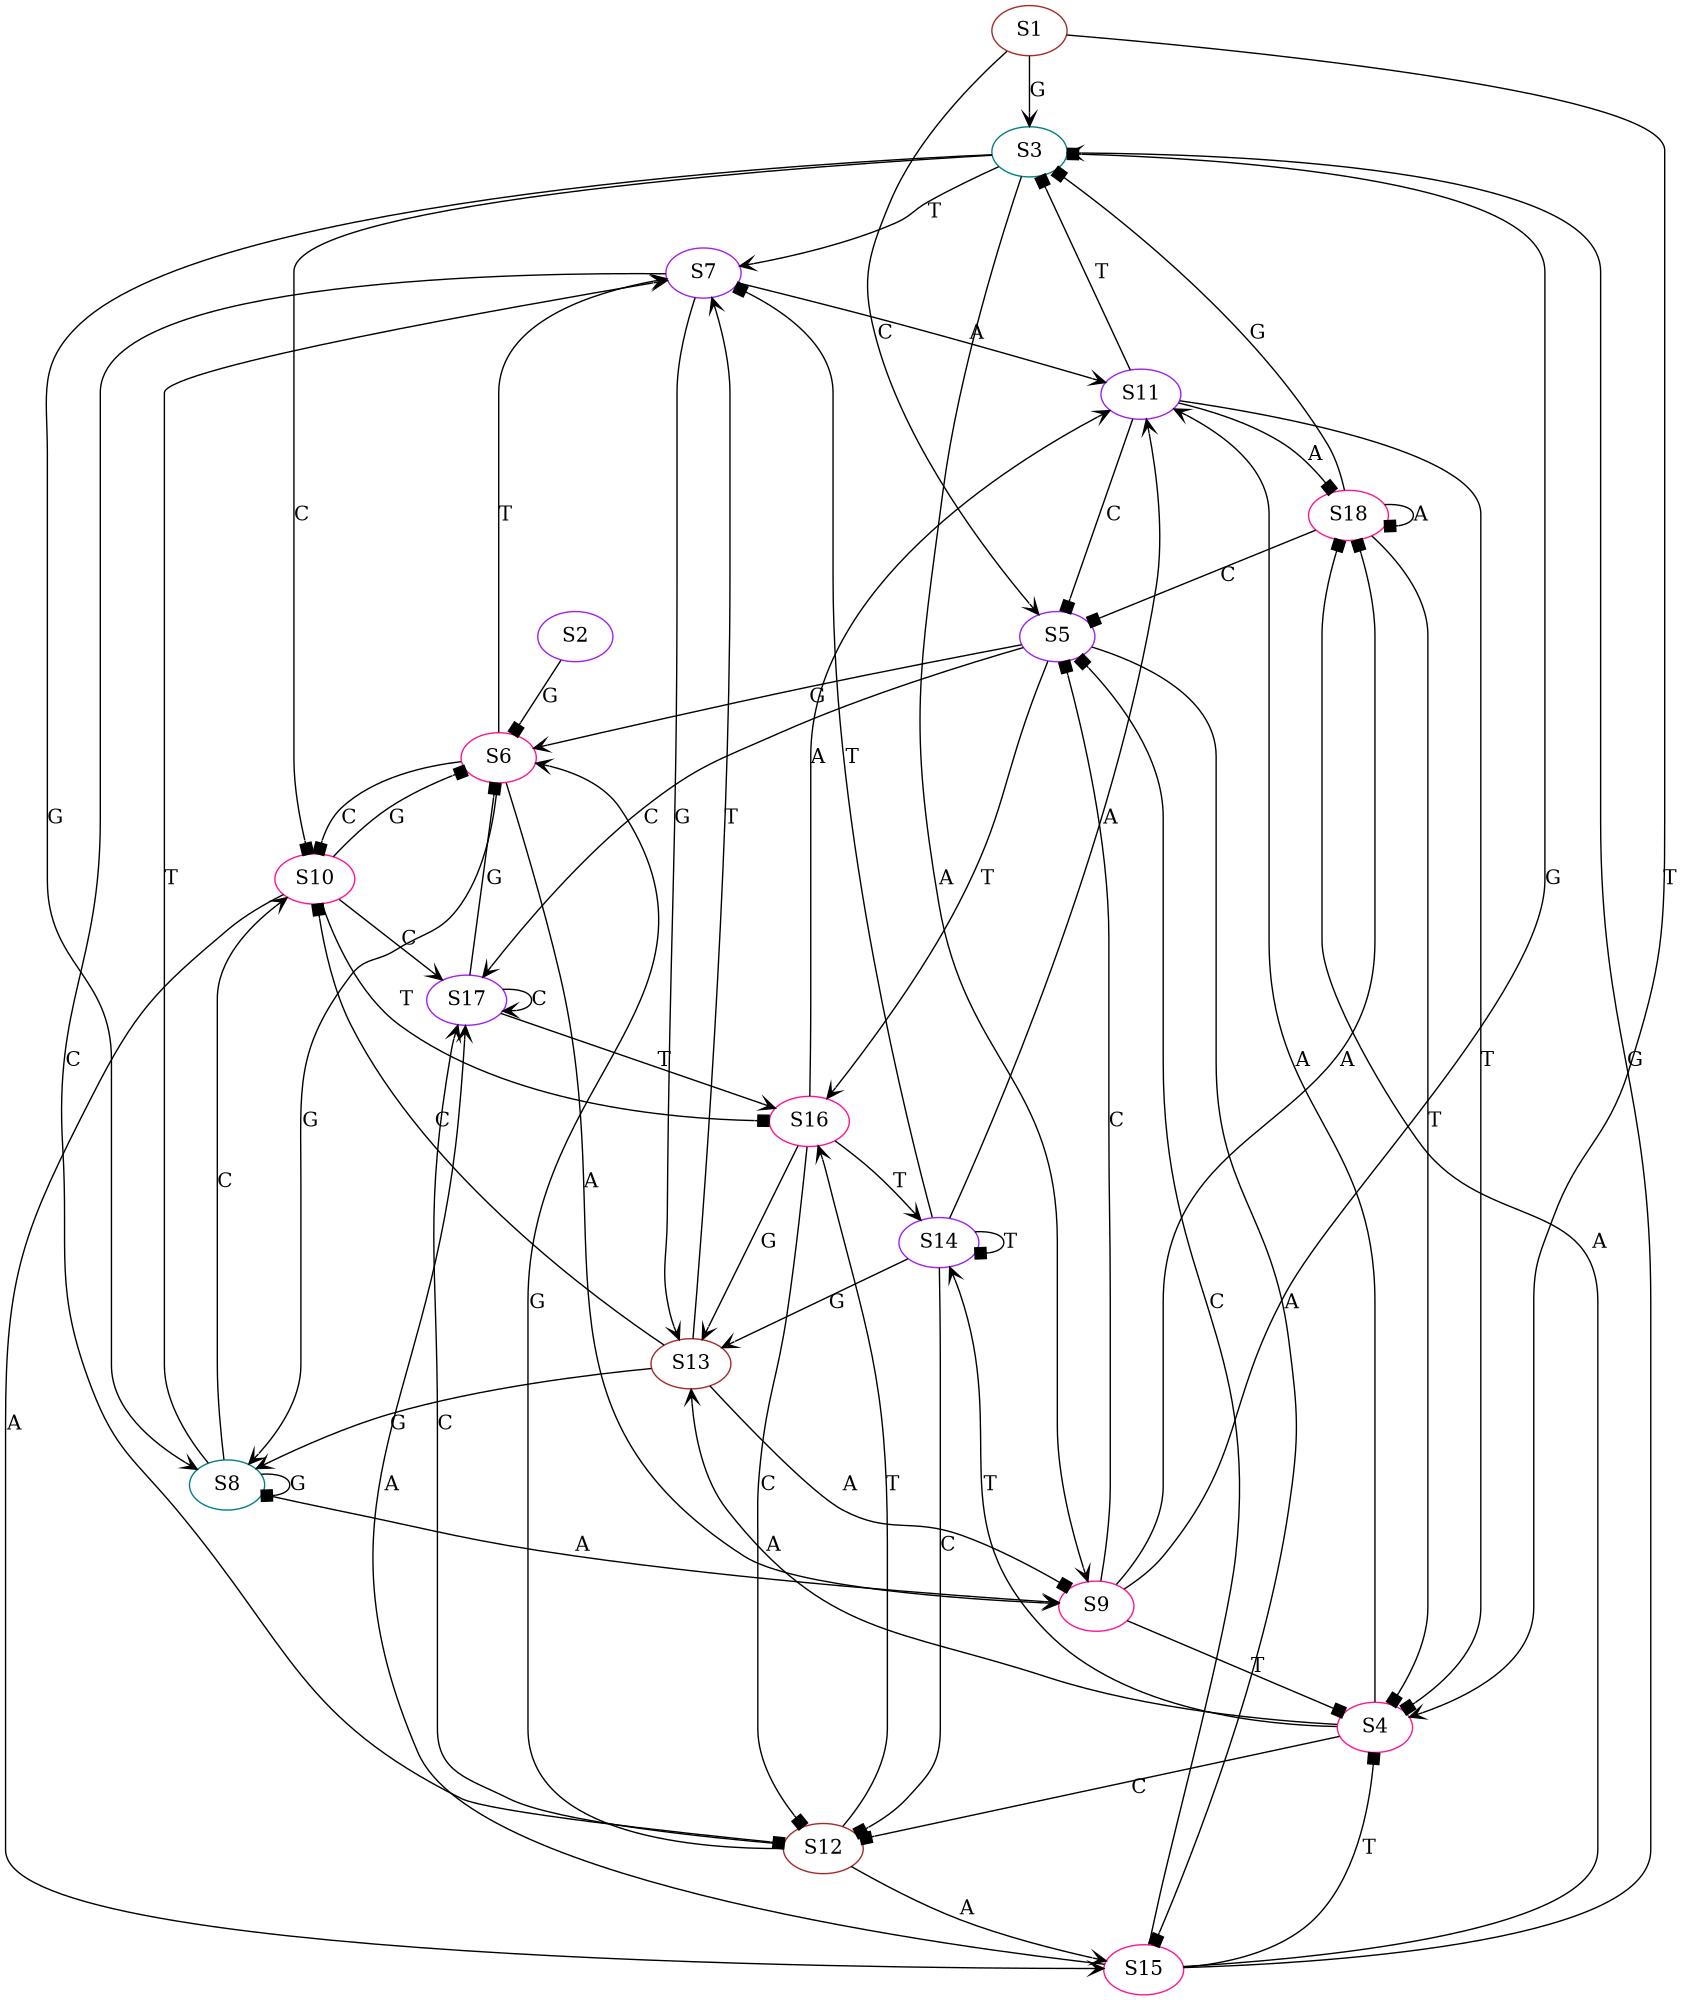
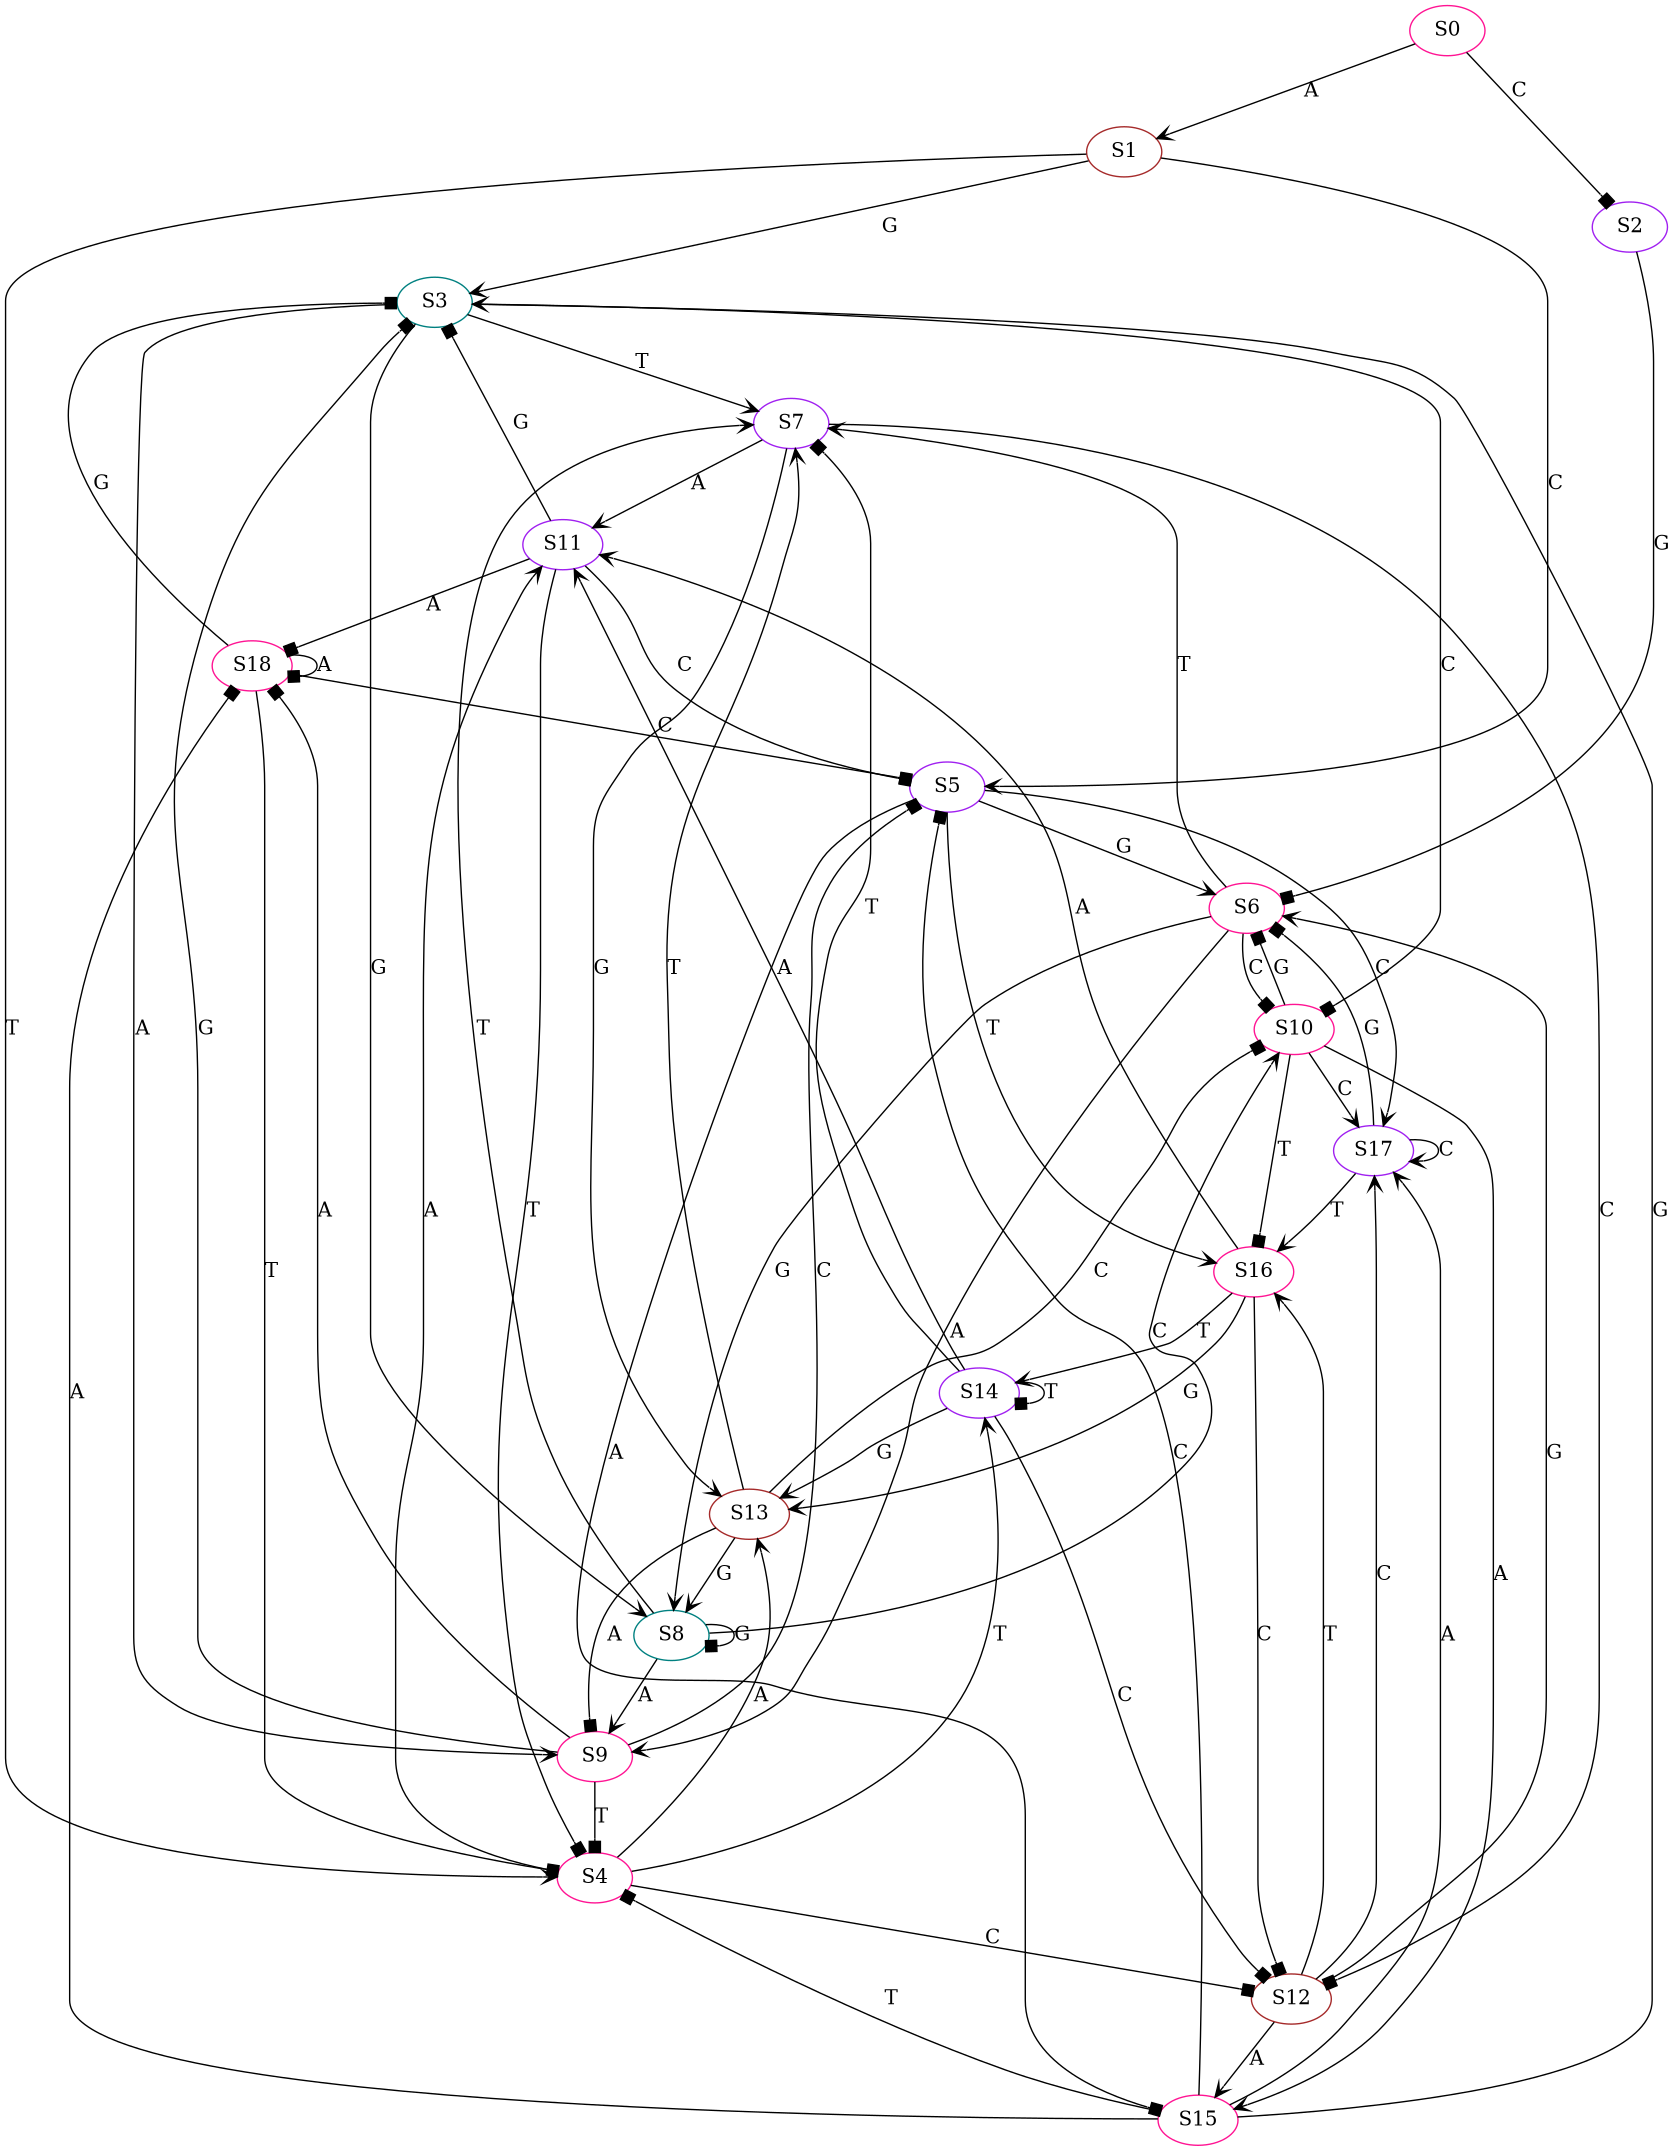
none -> (1447, 31)
(1102, 273) -> (521, 423)
